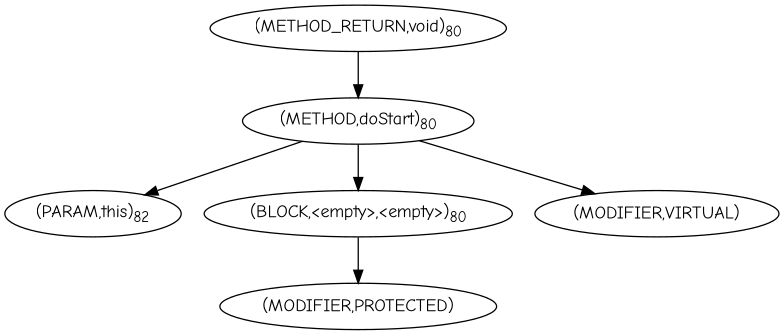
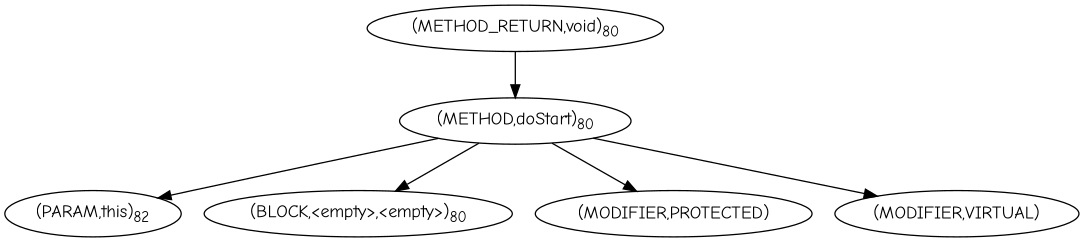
(358, 254) -> (589, 164)
